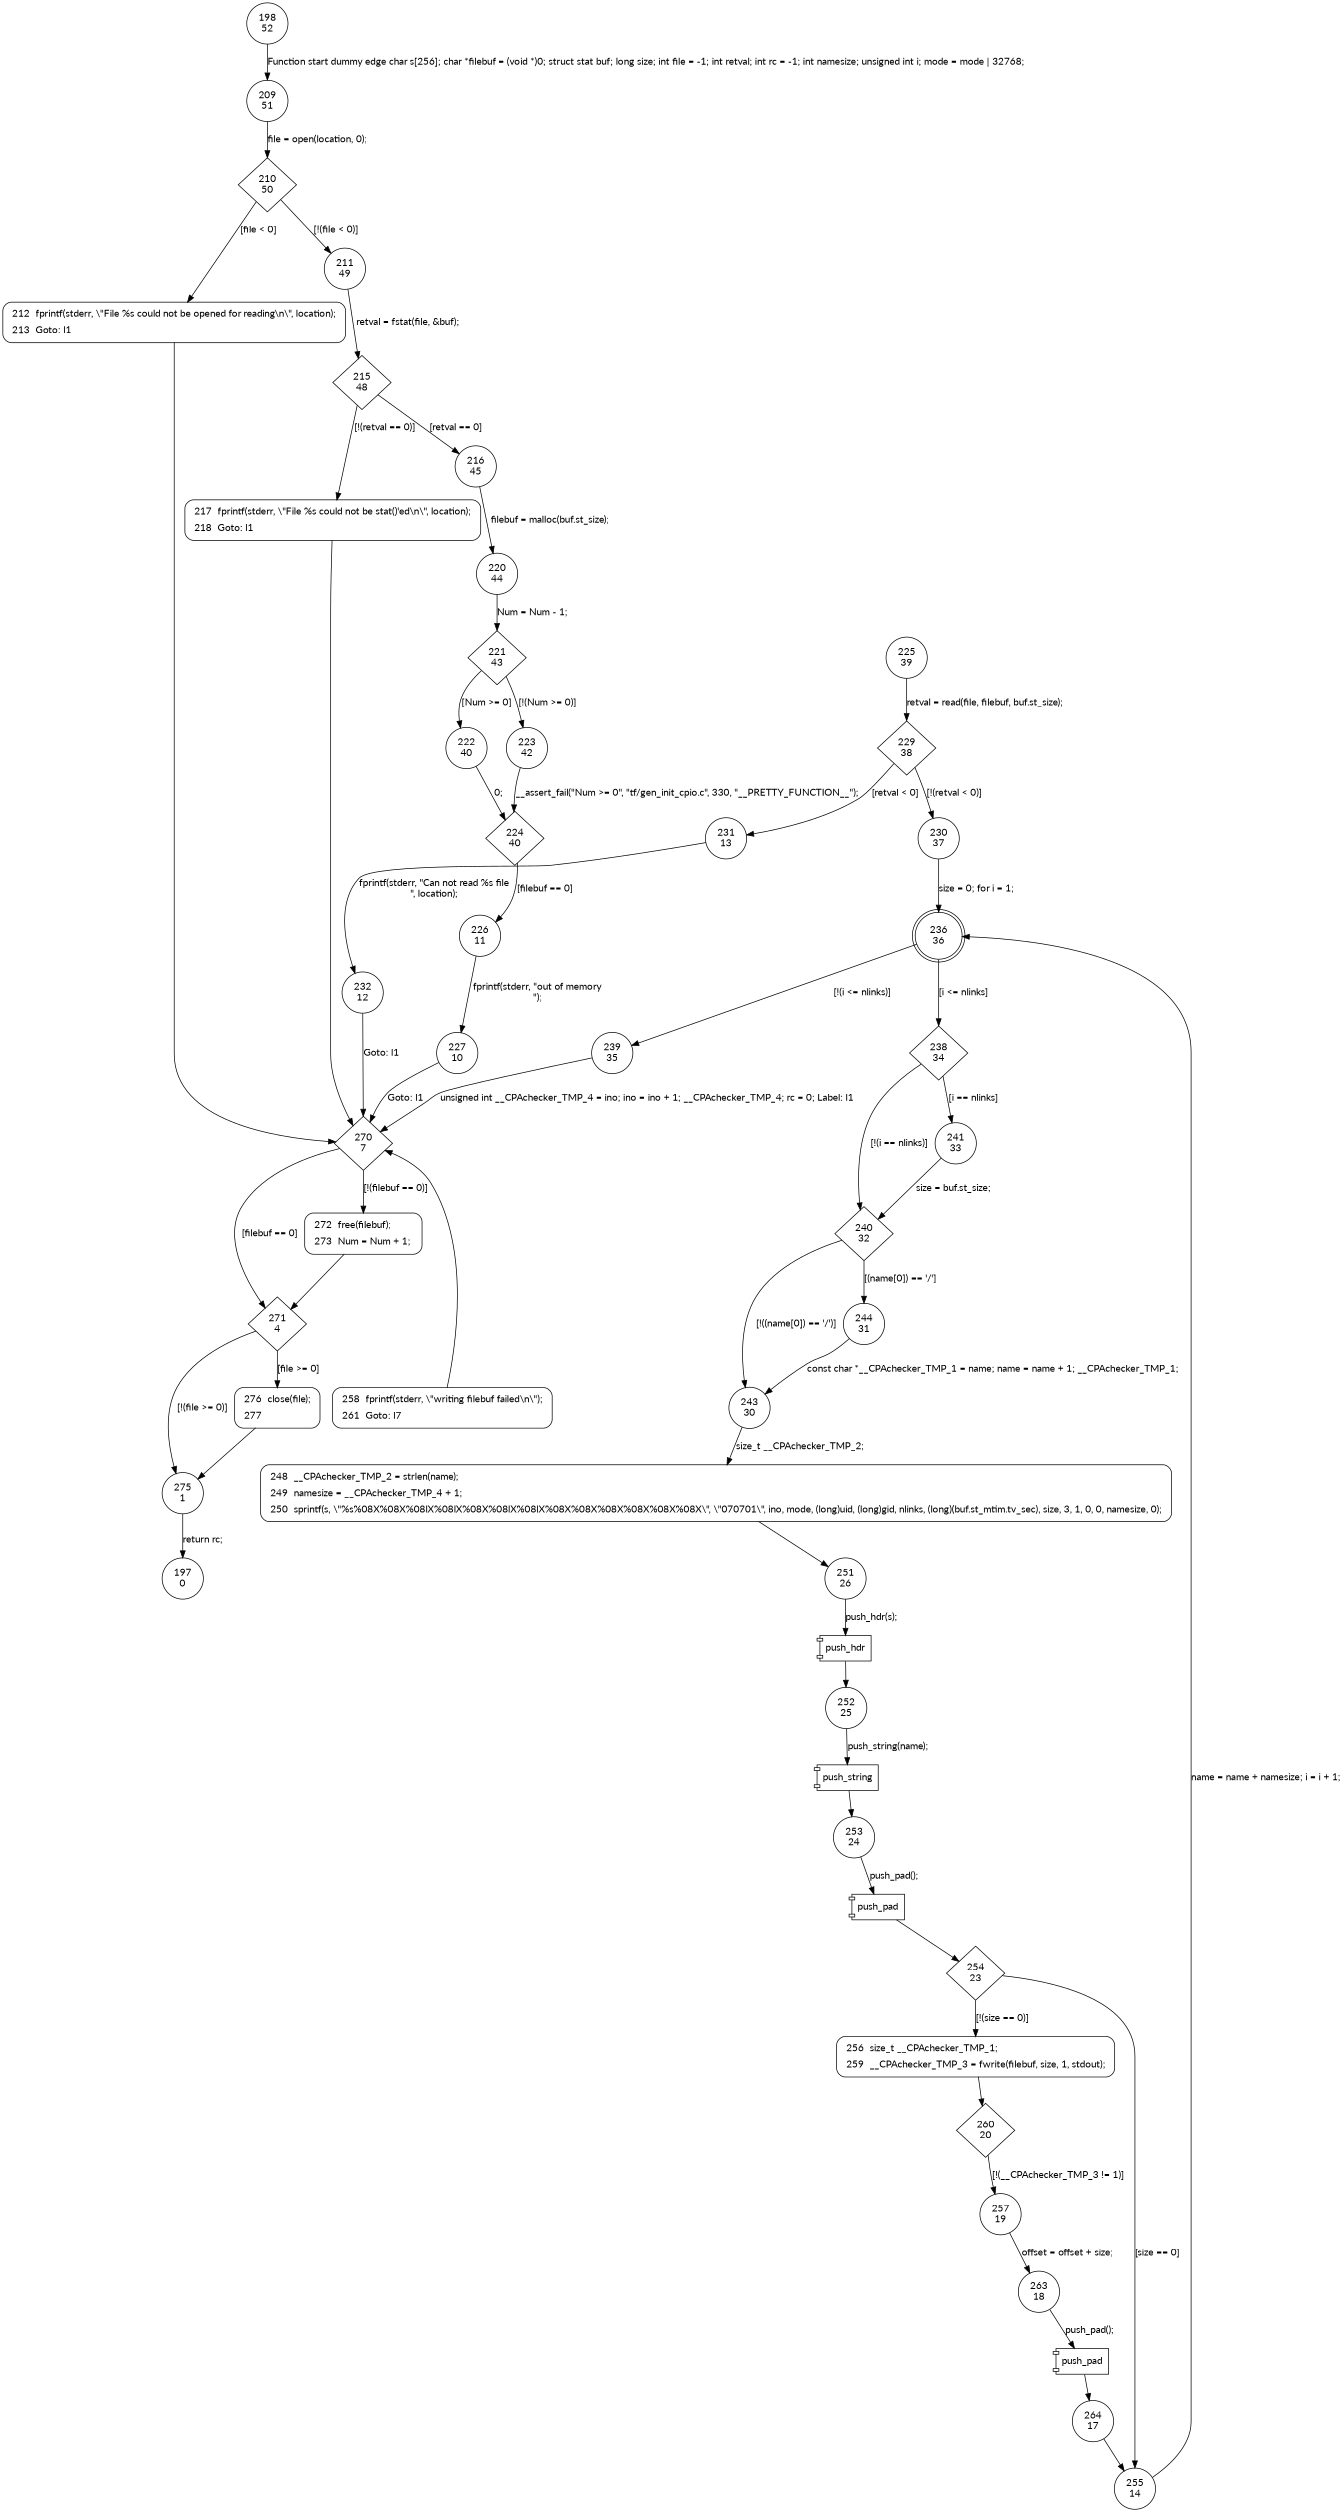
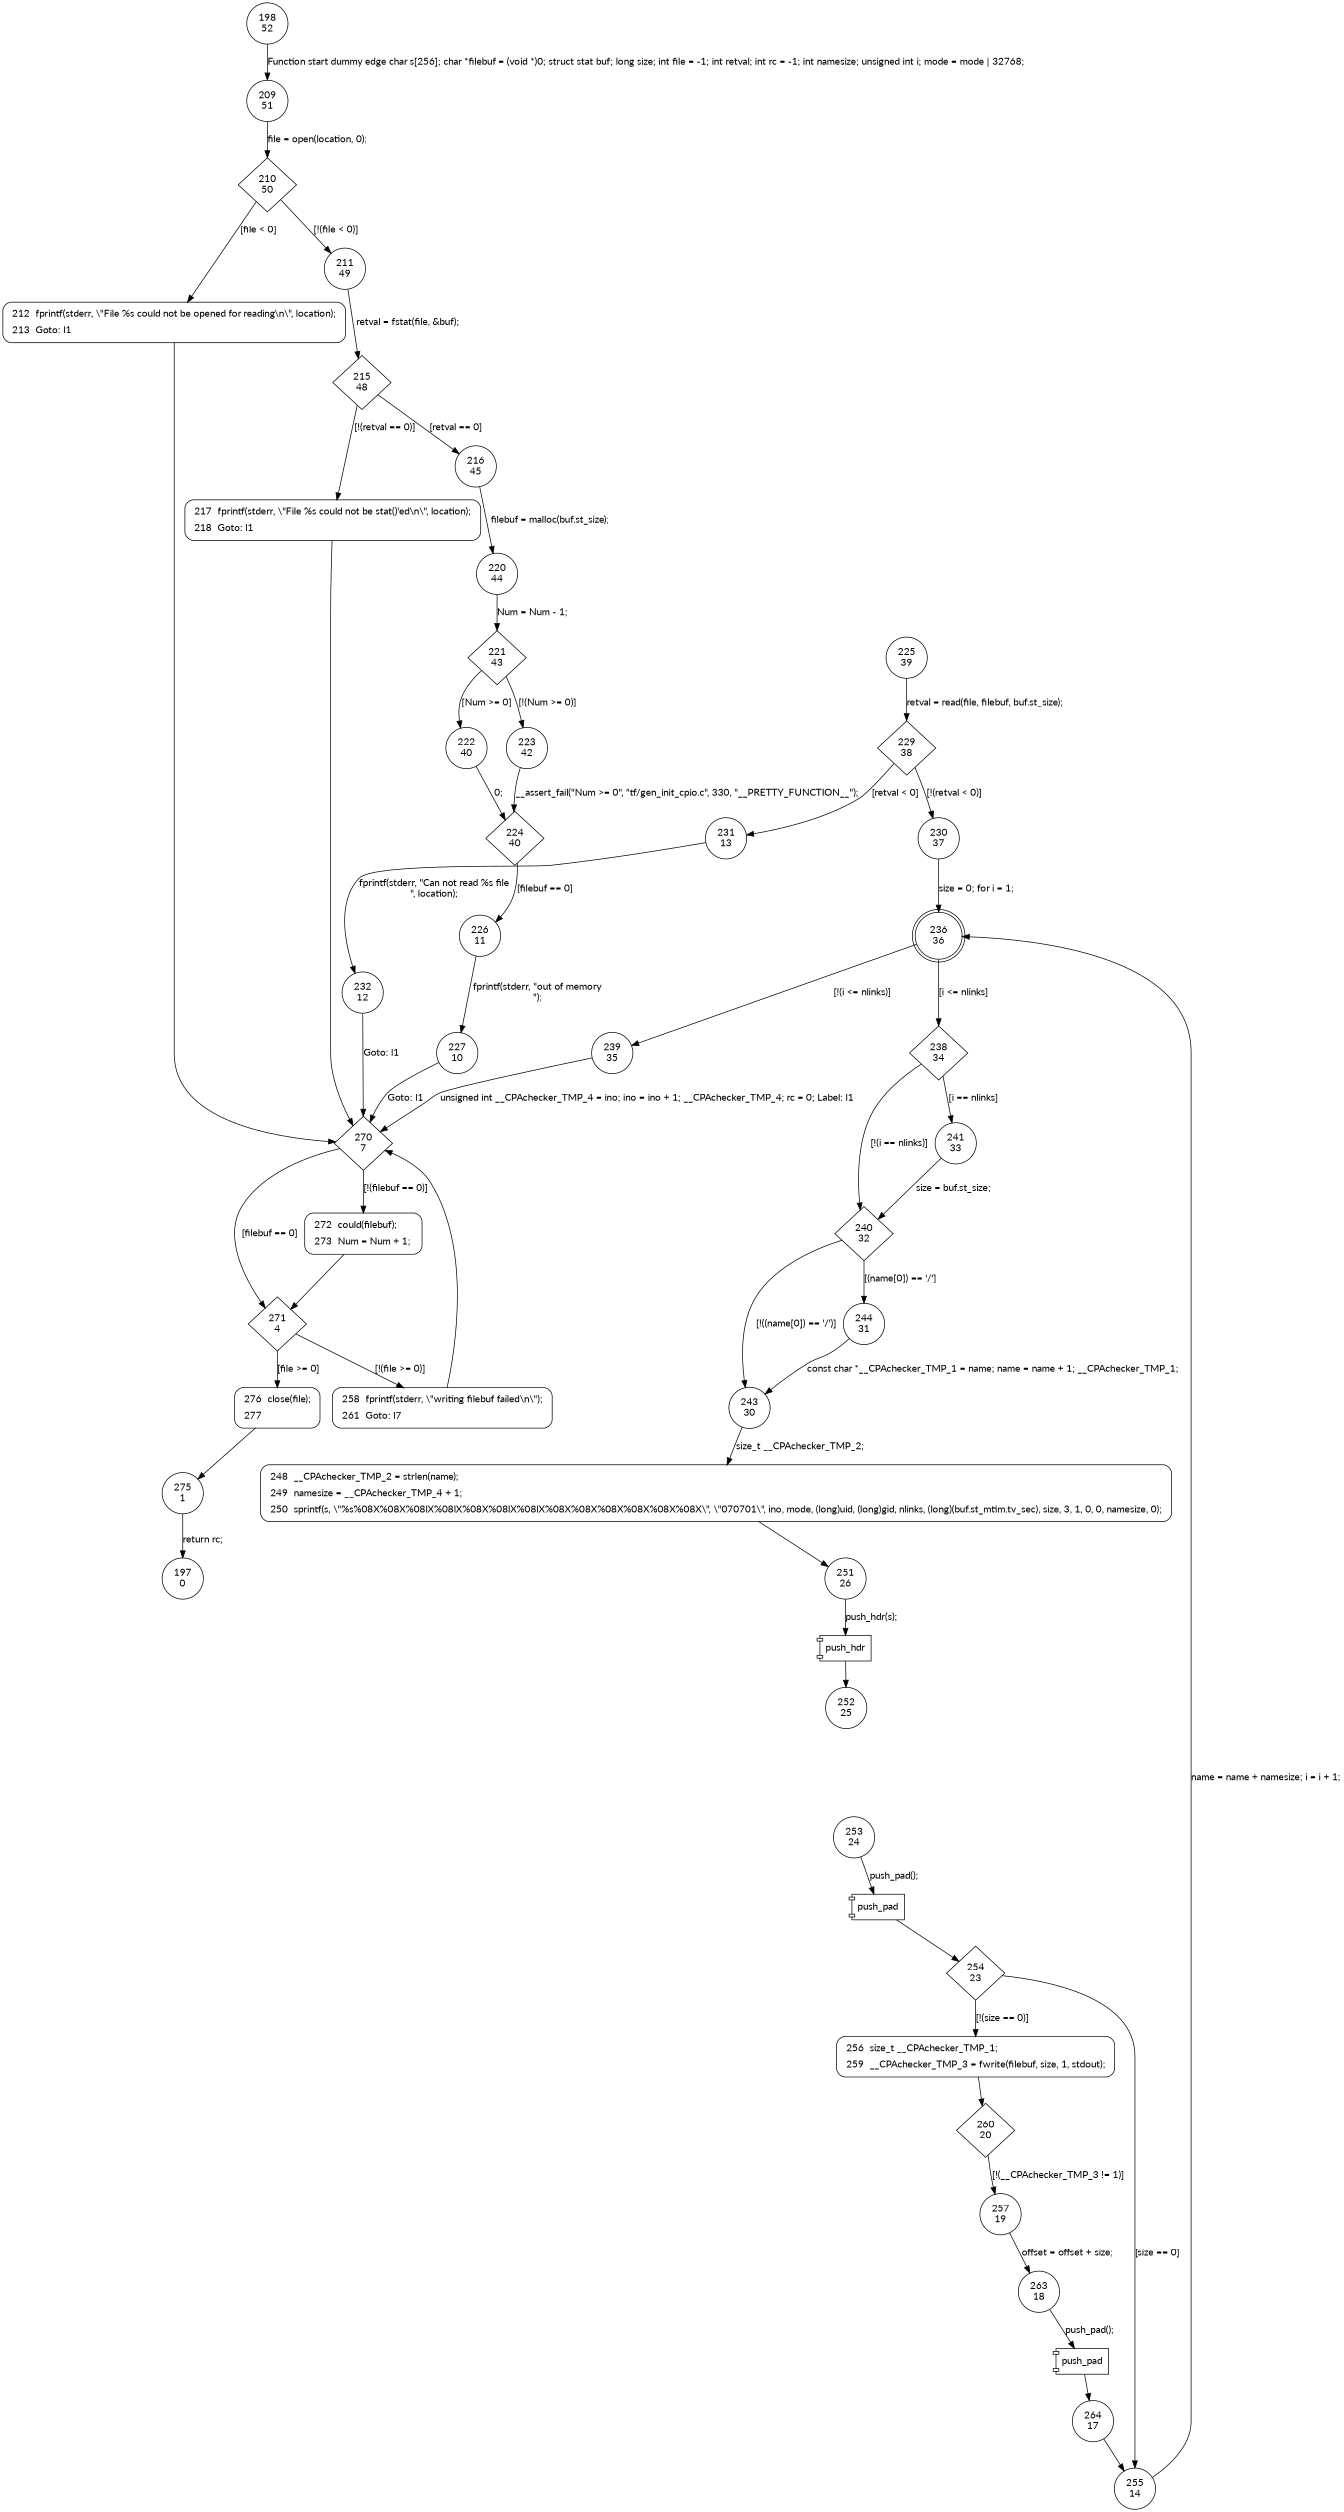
(365, 1225) -> (368, 1225)
(182, 1380) -> (347, 1359)
(848, 1778) -> none
